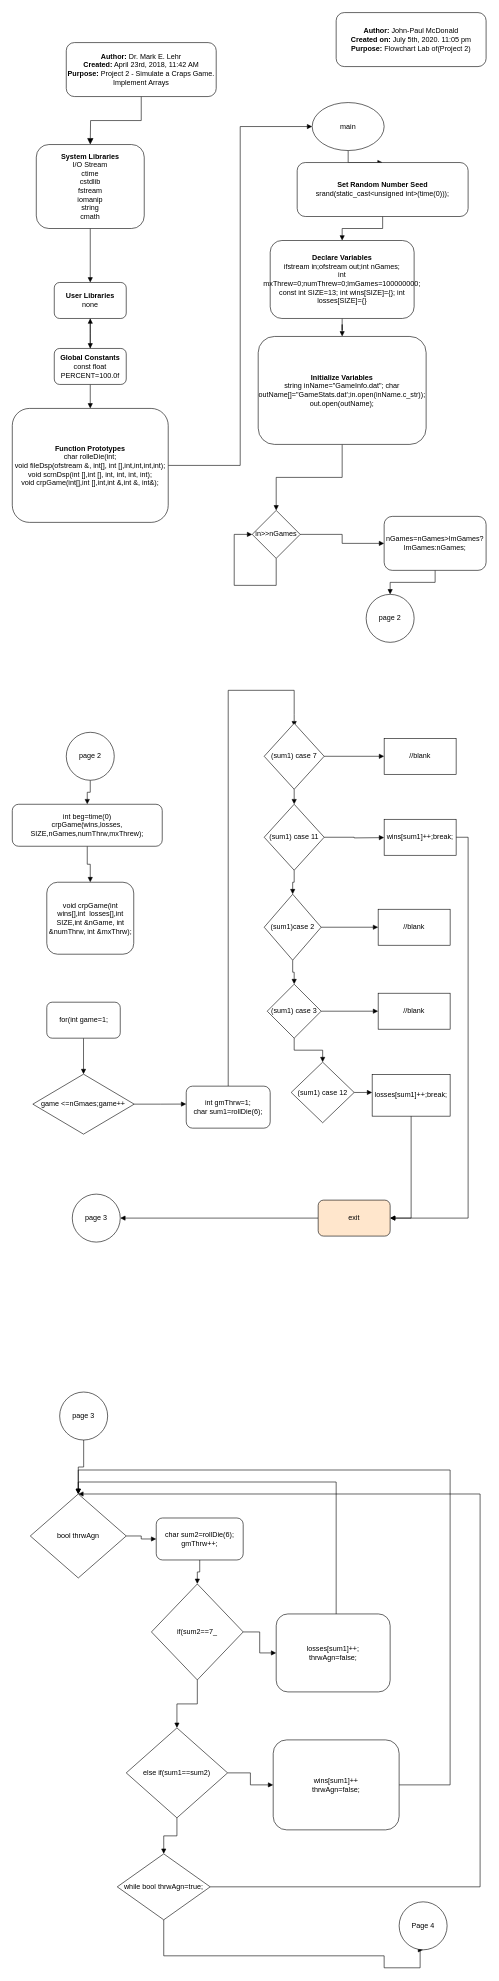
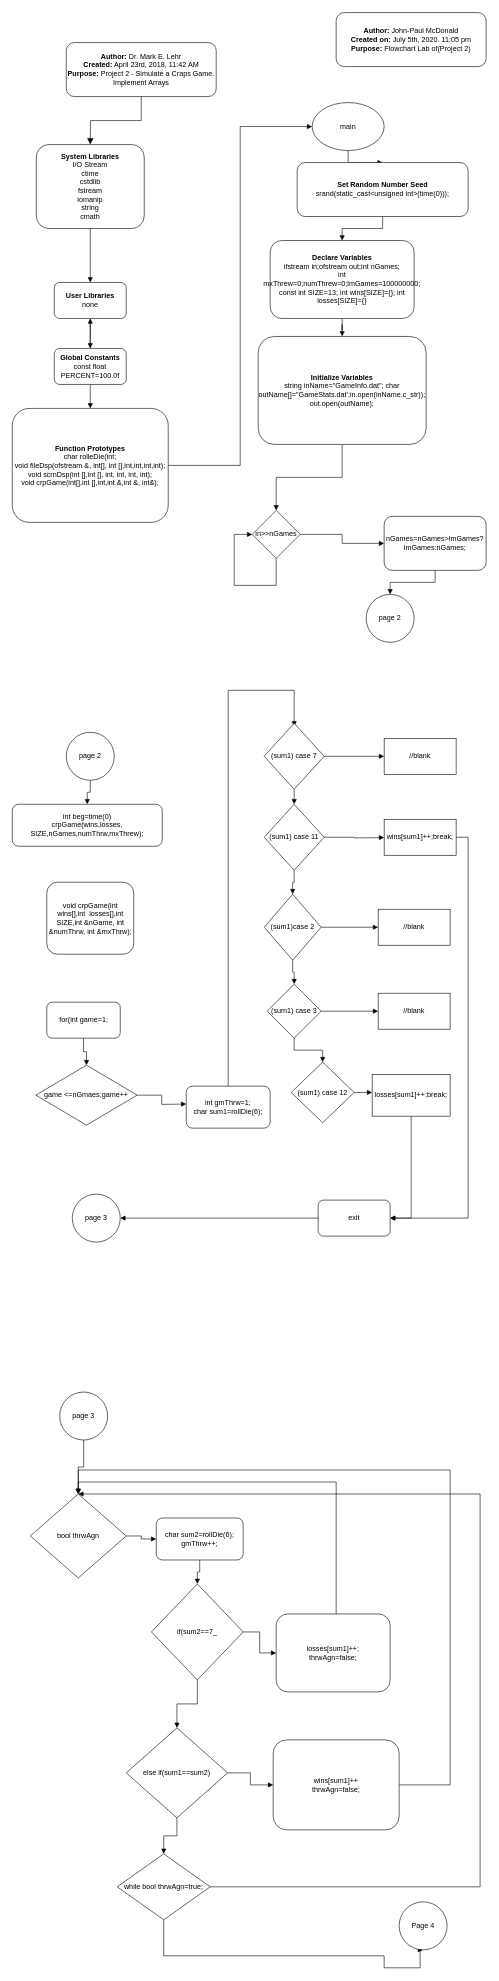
(88, 864) -> none
(84, 1104) -> (87, 1095)
(354, 1218) -> (354, 1218)
